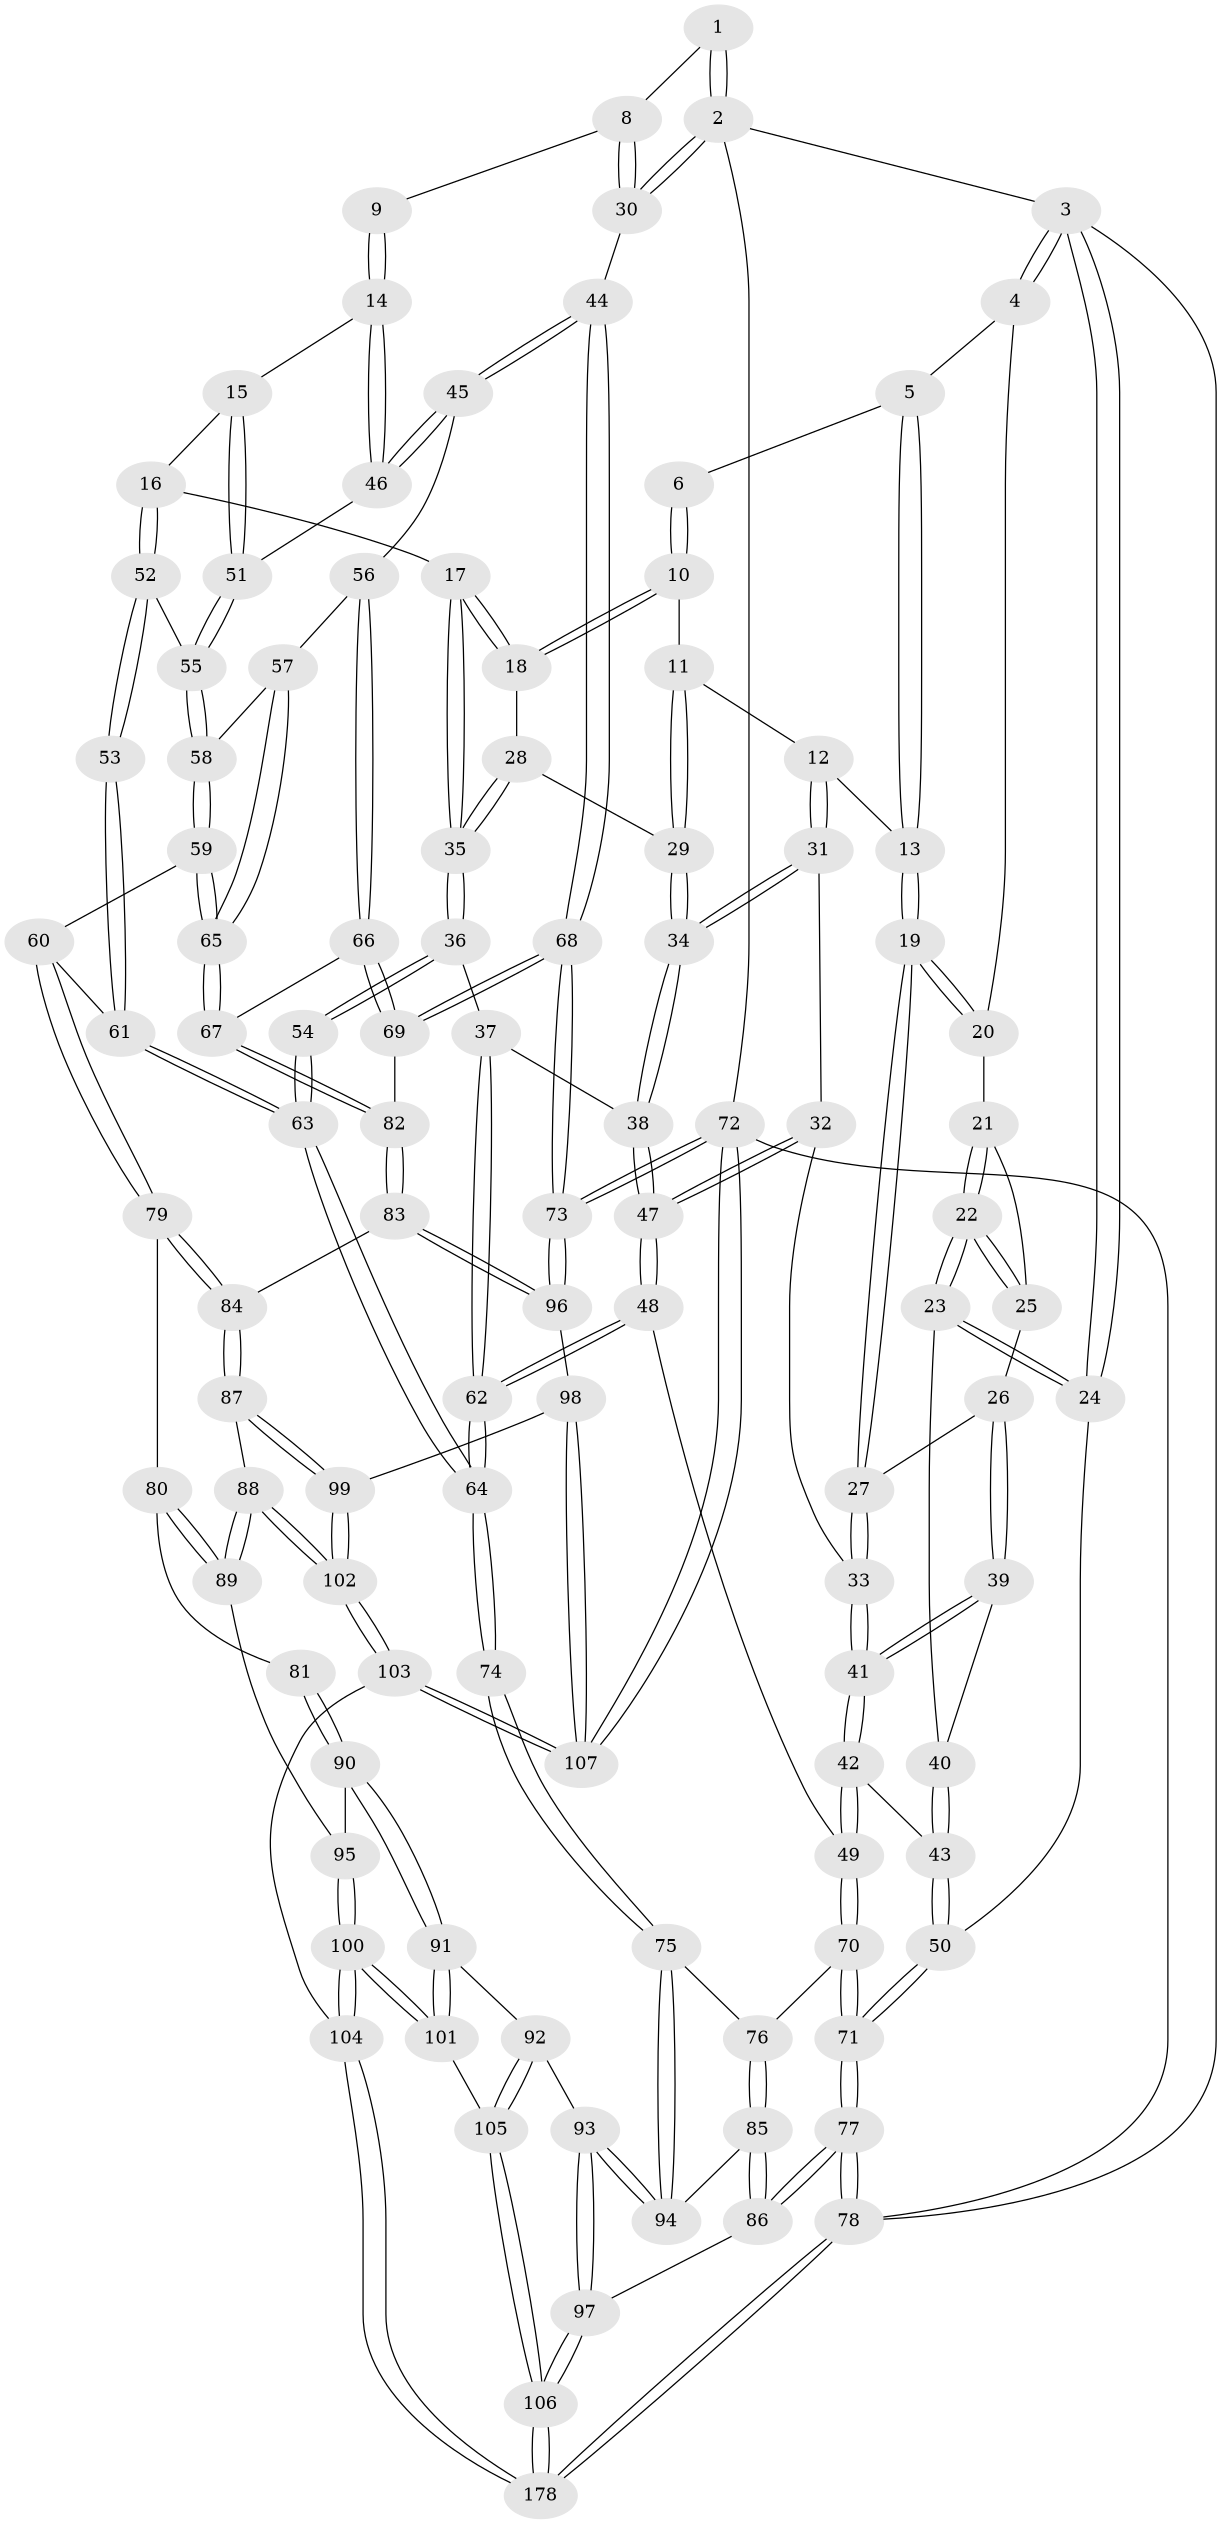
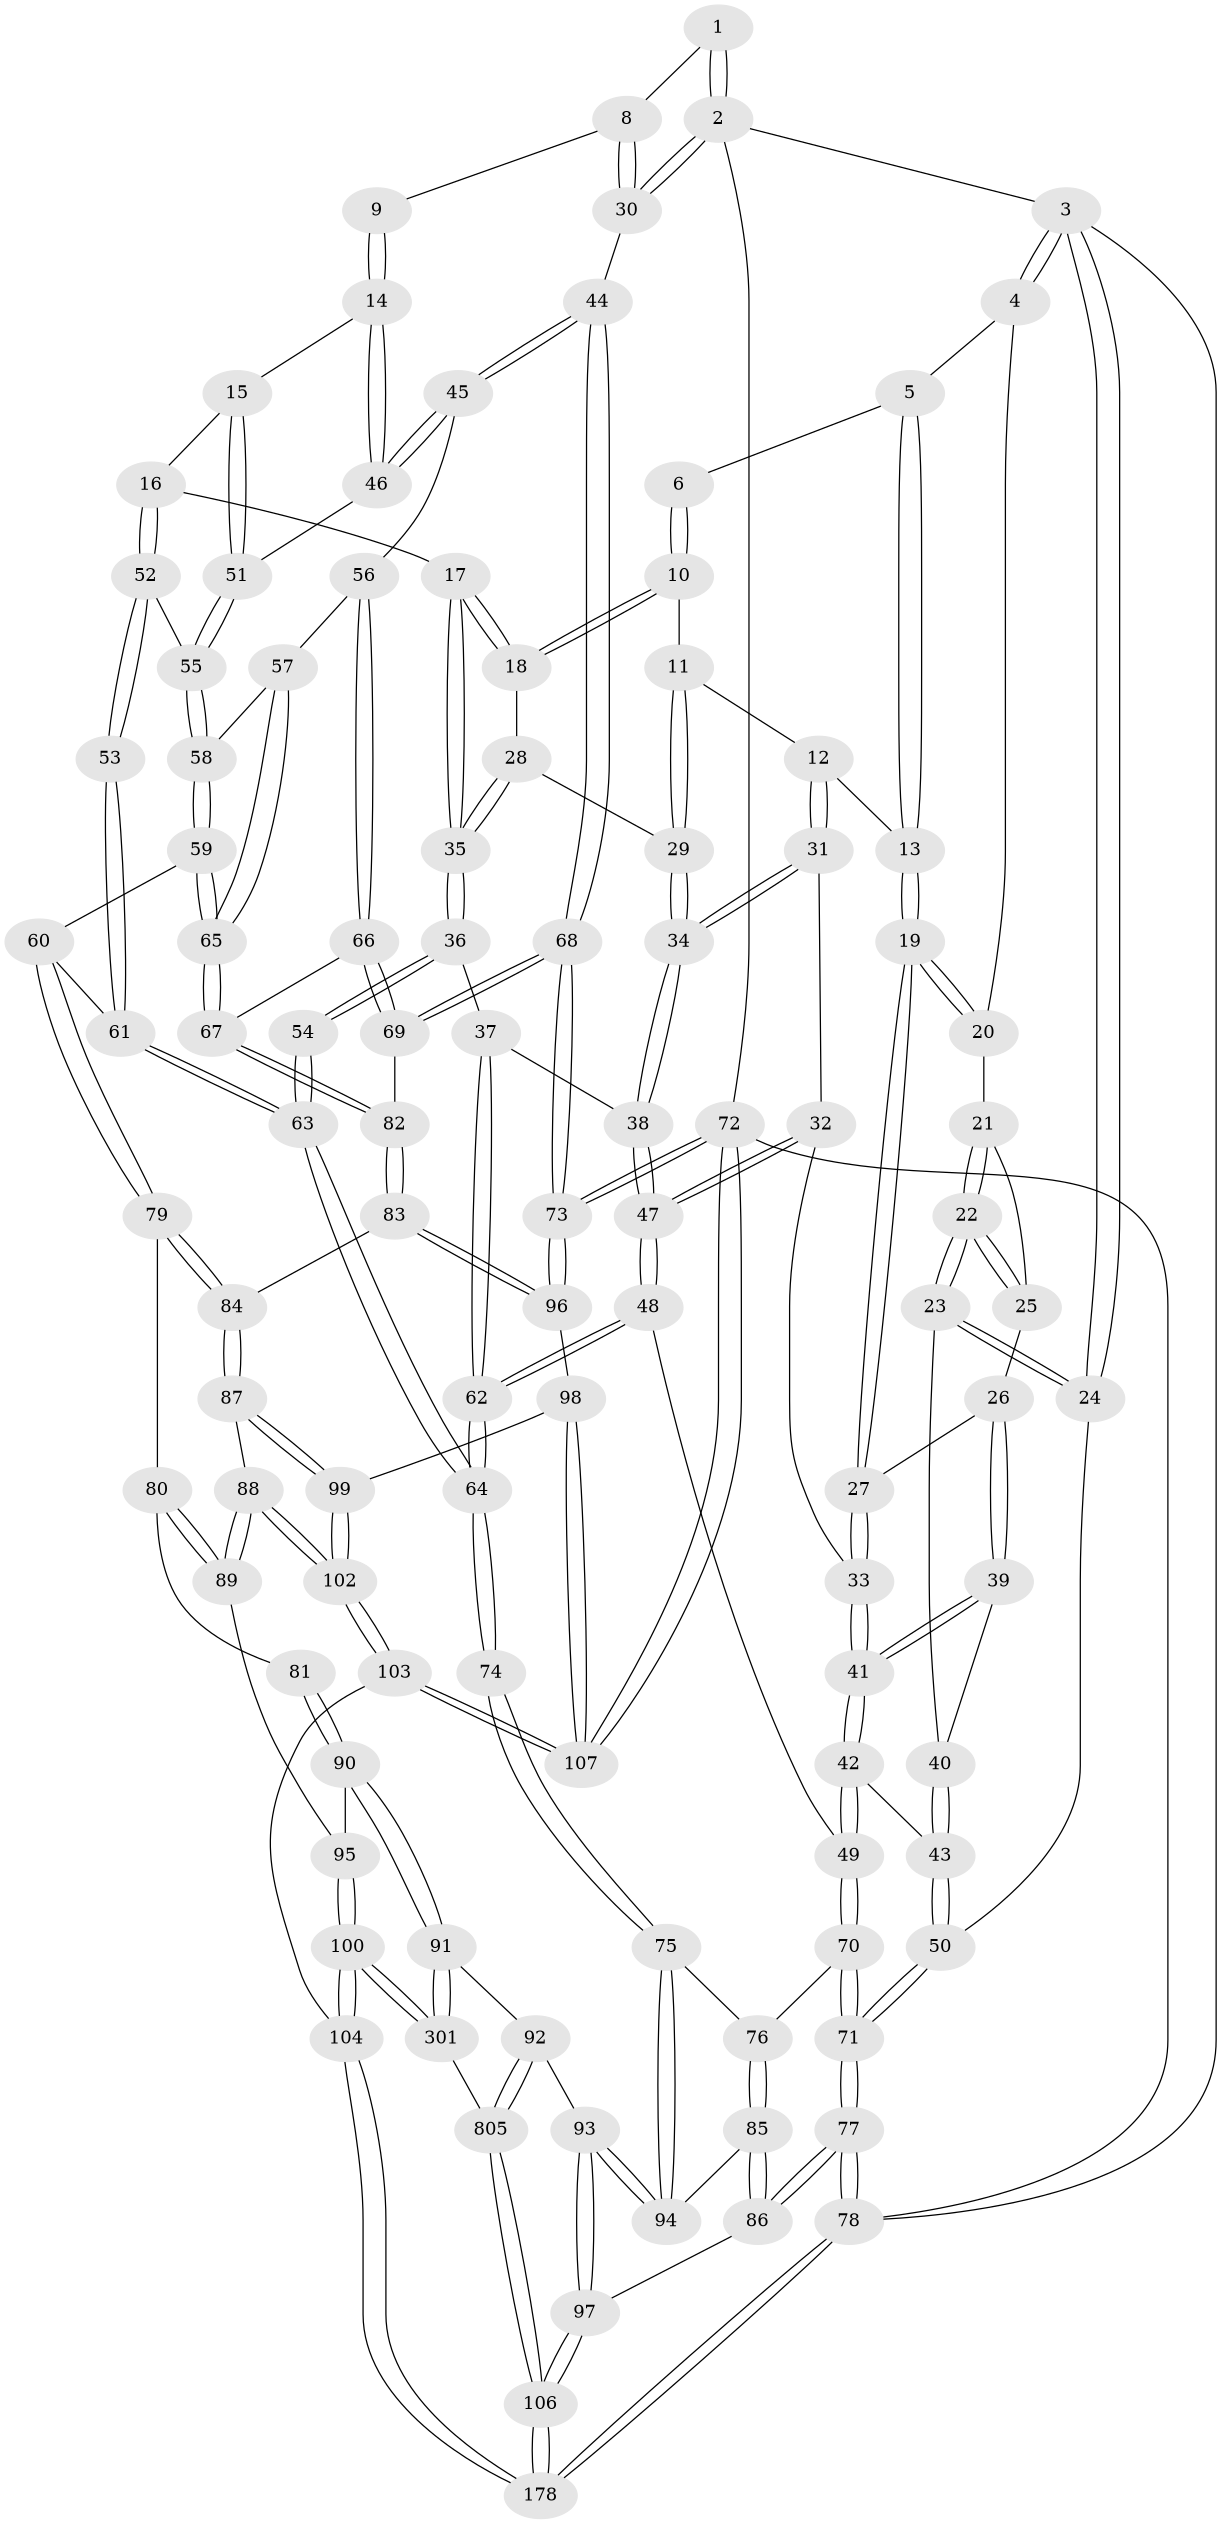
(442, 2039) -> (442, 2039)
(491, 2130) -> (491, 2130)
